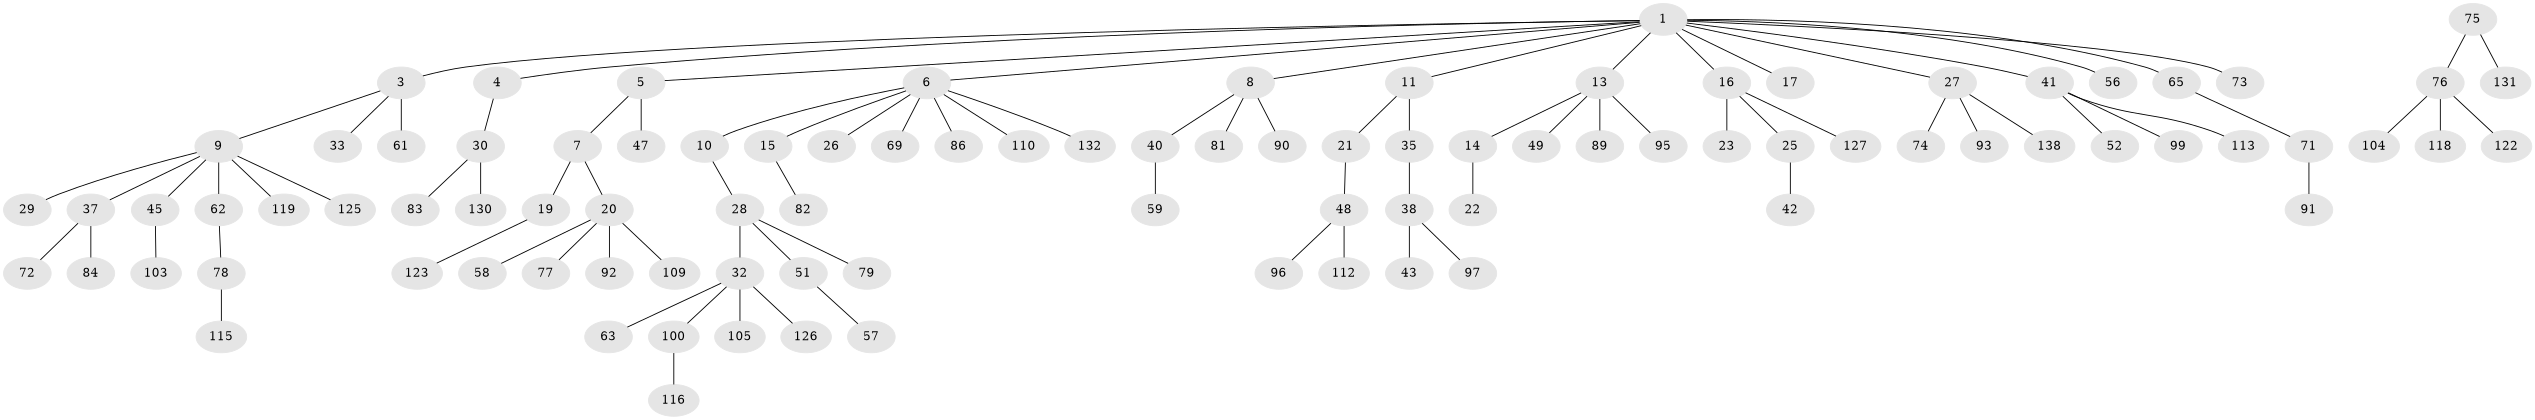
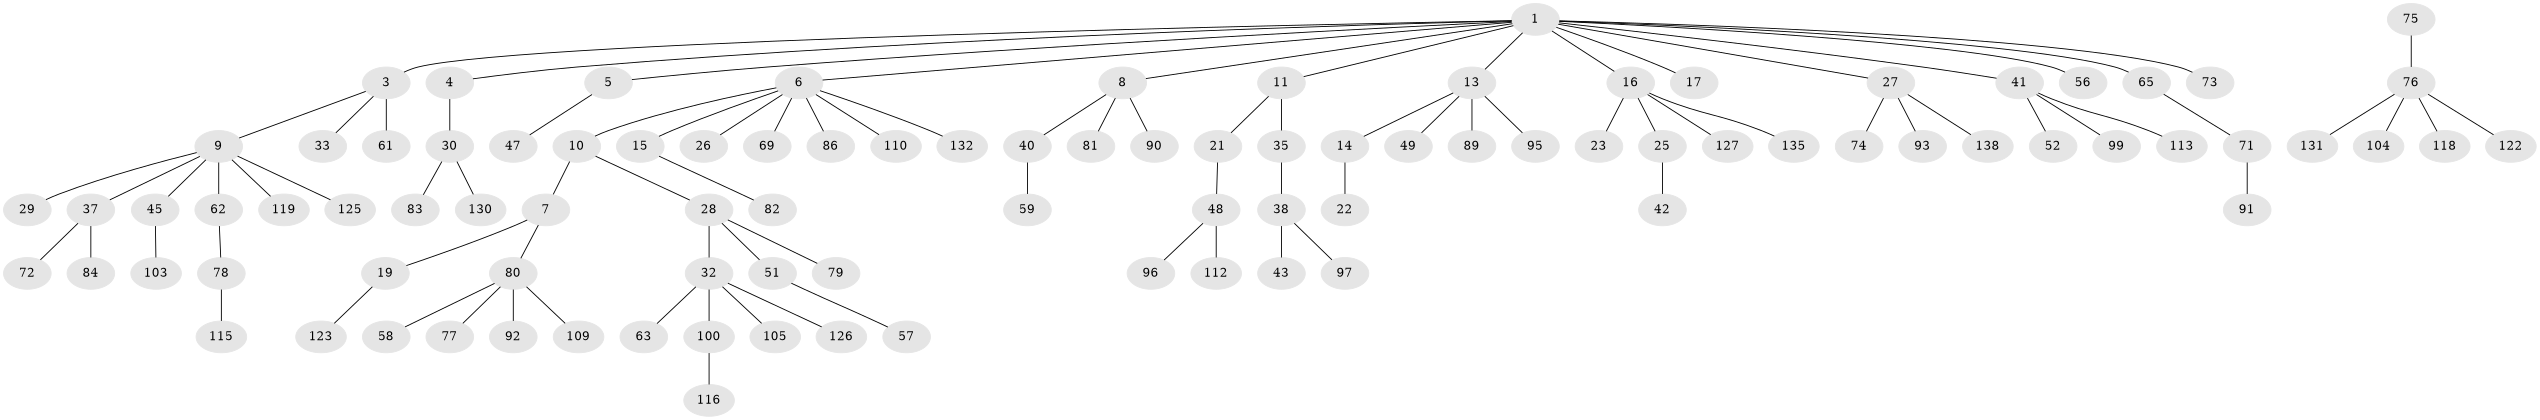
(2489, 51) -> (2362, 114)
(610, 115) -> (561, 178)
none -> (1794, 146)
(609, 210) -> (513, 273)
